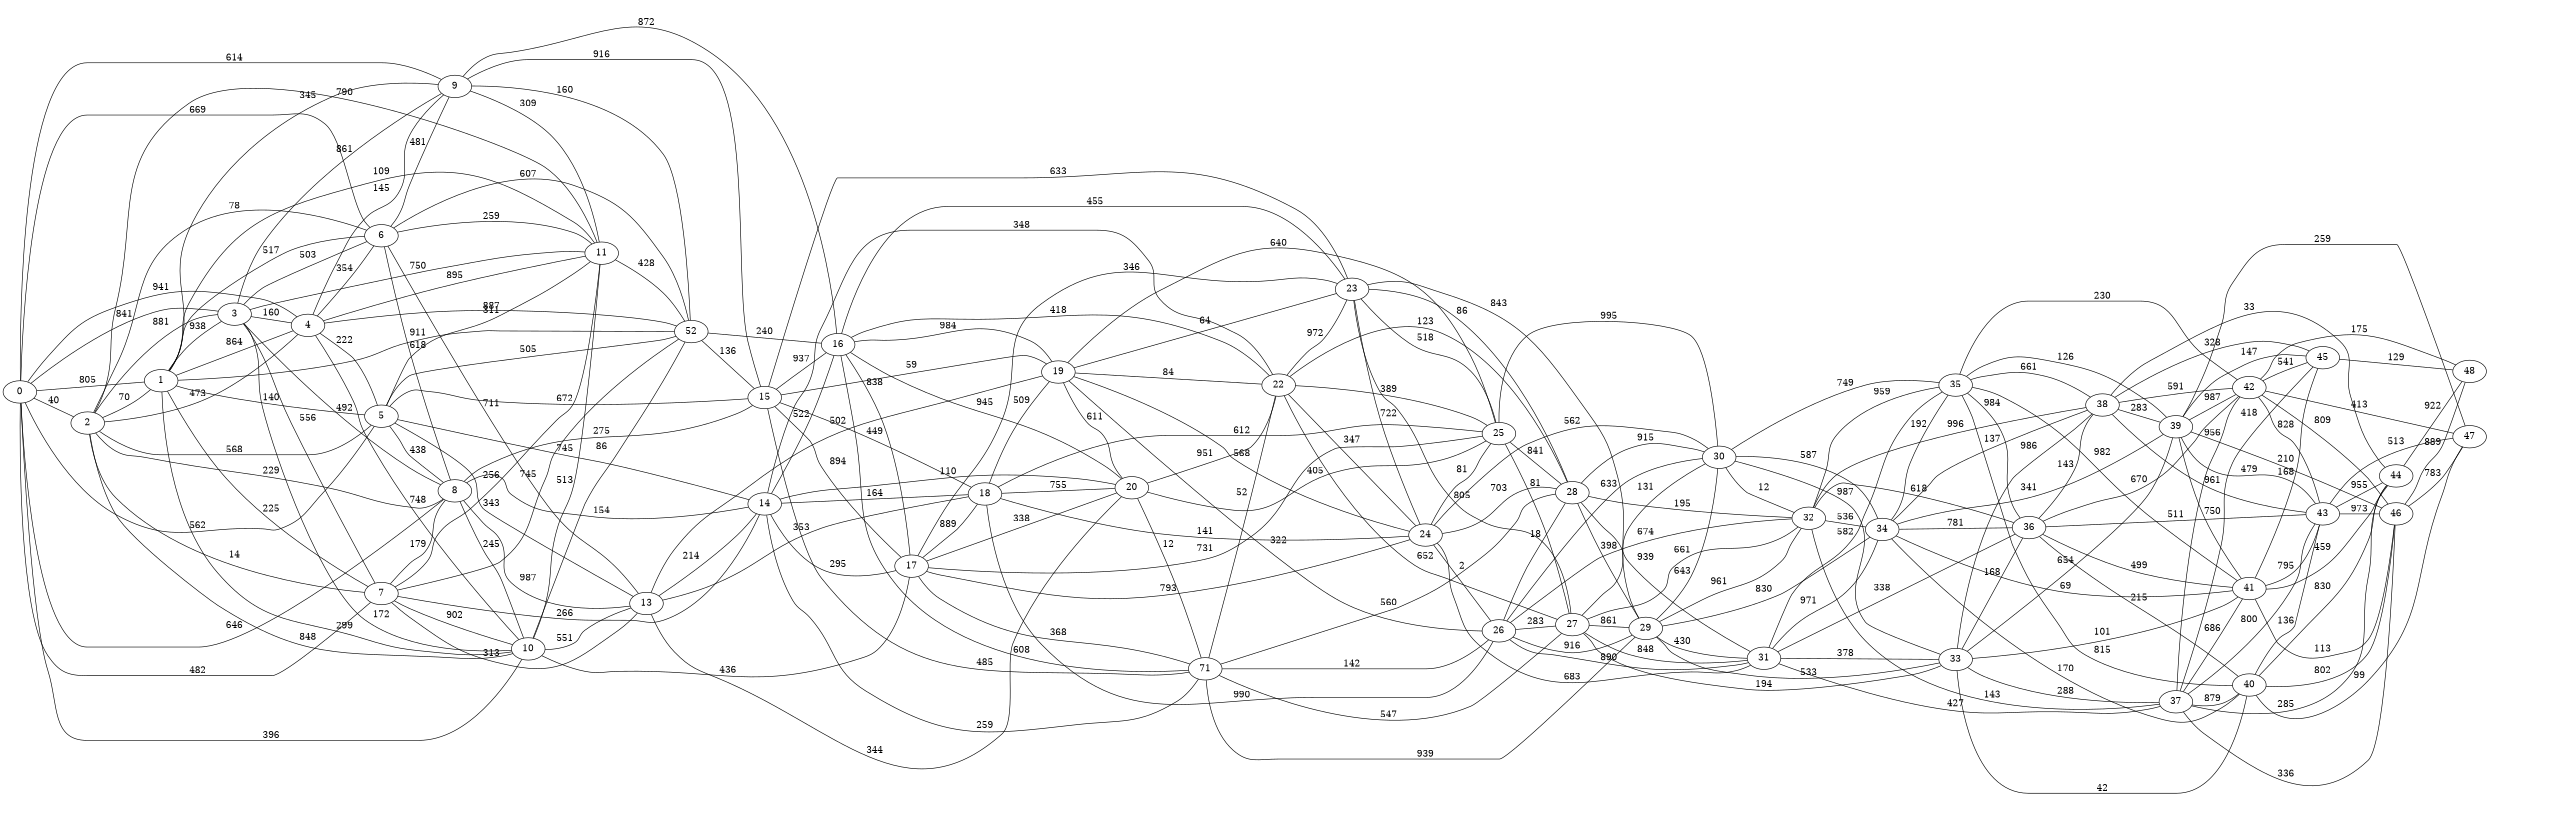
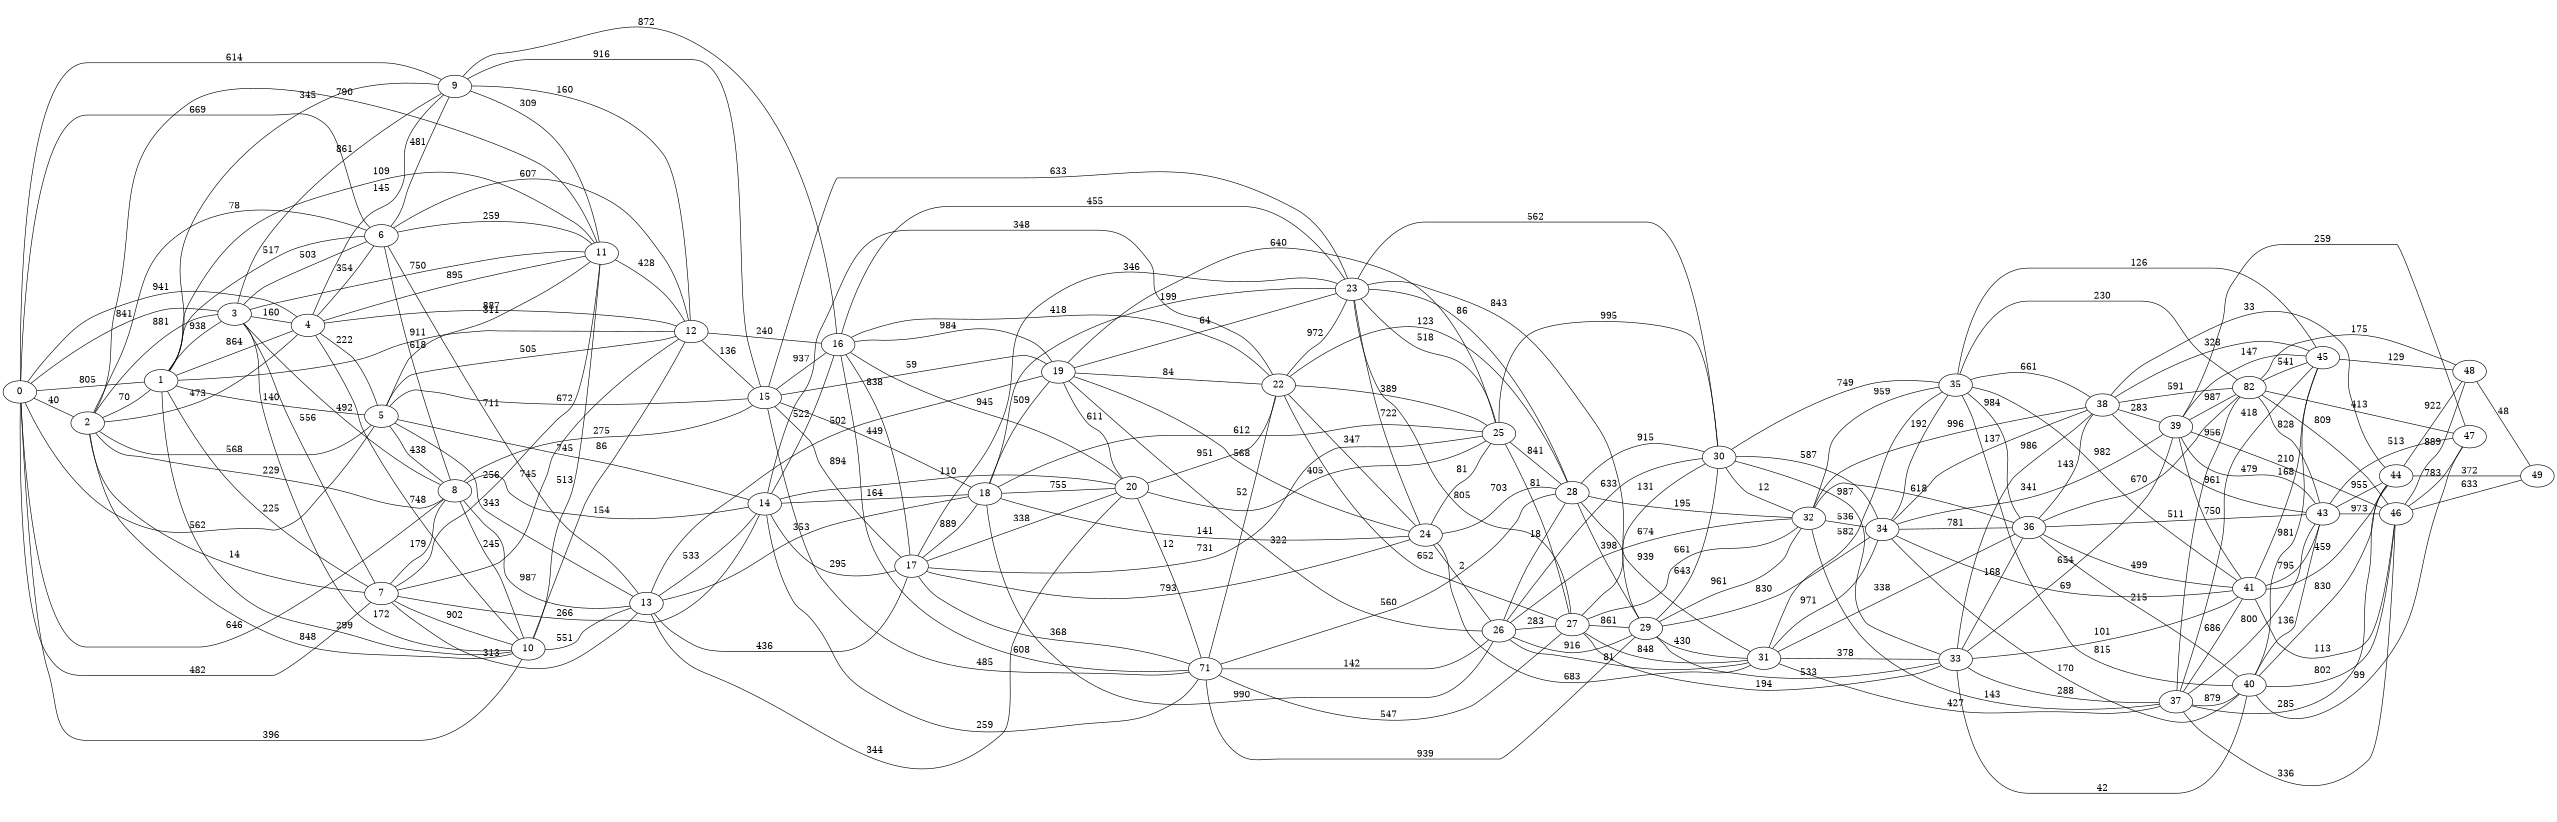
none -> (1105, 323)
(691, 332) -> (691, 332)
(2071, 365) -> (2120, 268)
(2249, 388) -> (2249, 388)
(1557, 433) -> (1612, 222)
none -> (2537, 476)
none -> (2299, 525)
(691, 557) -> (691, 557)
(1609, 658) -> (1609, 658)
(750, 677) -> (794, 651)
